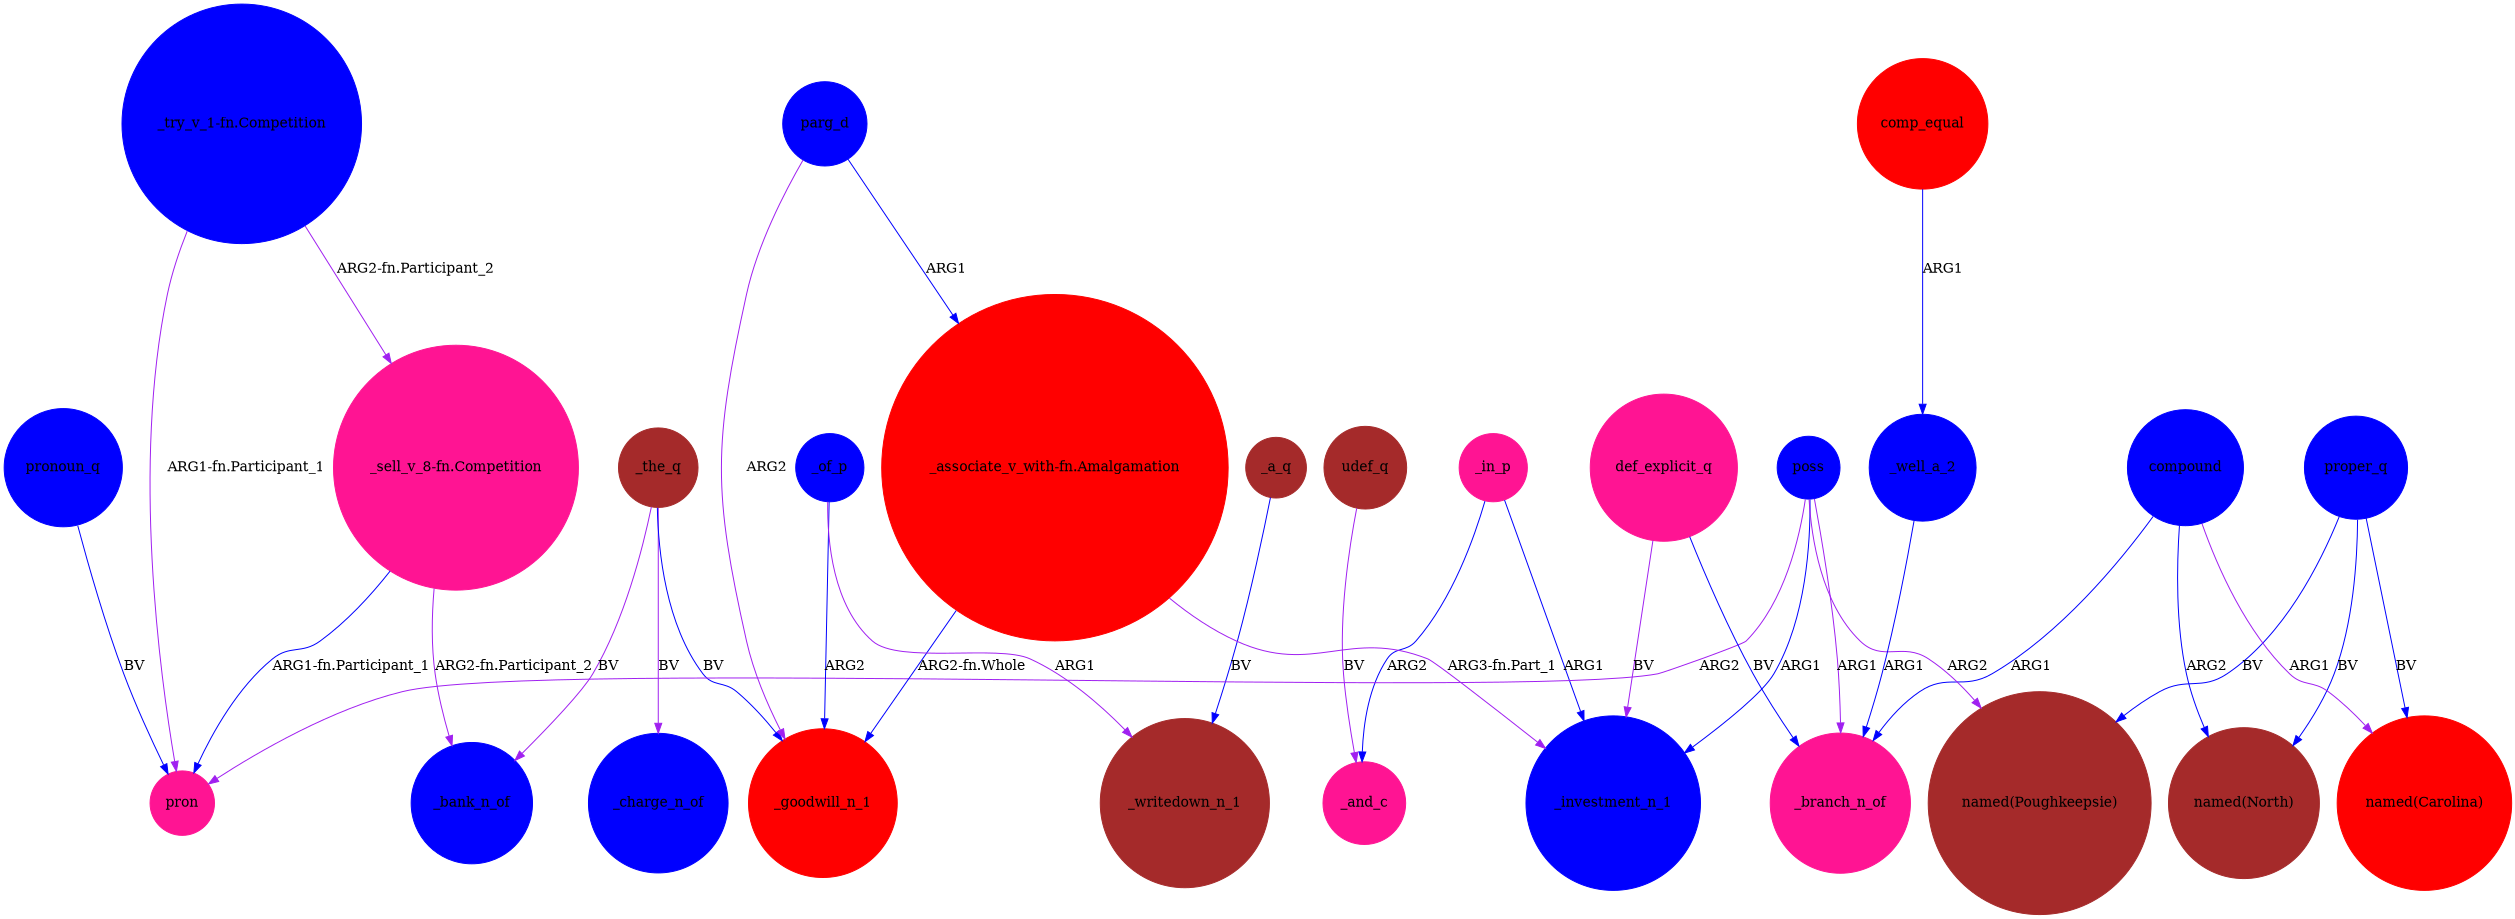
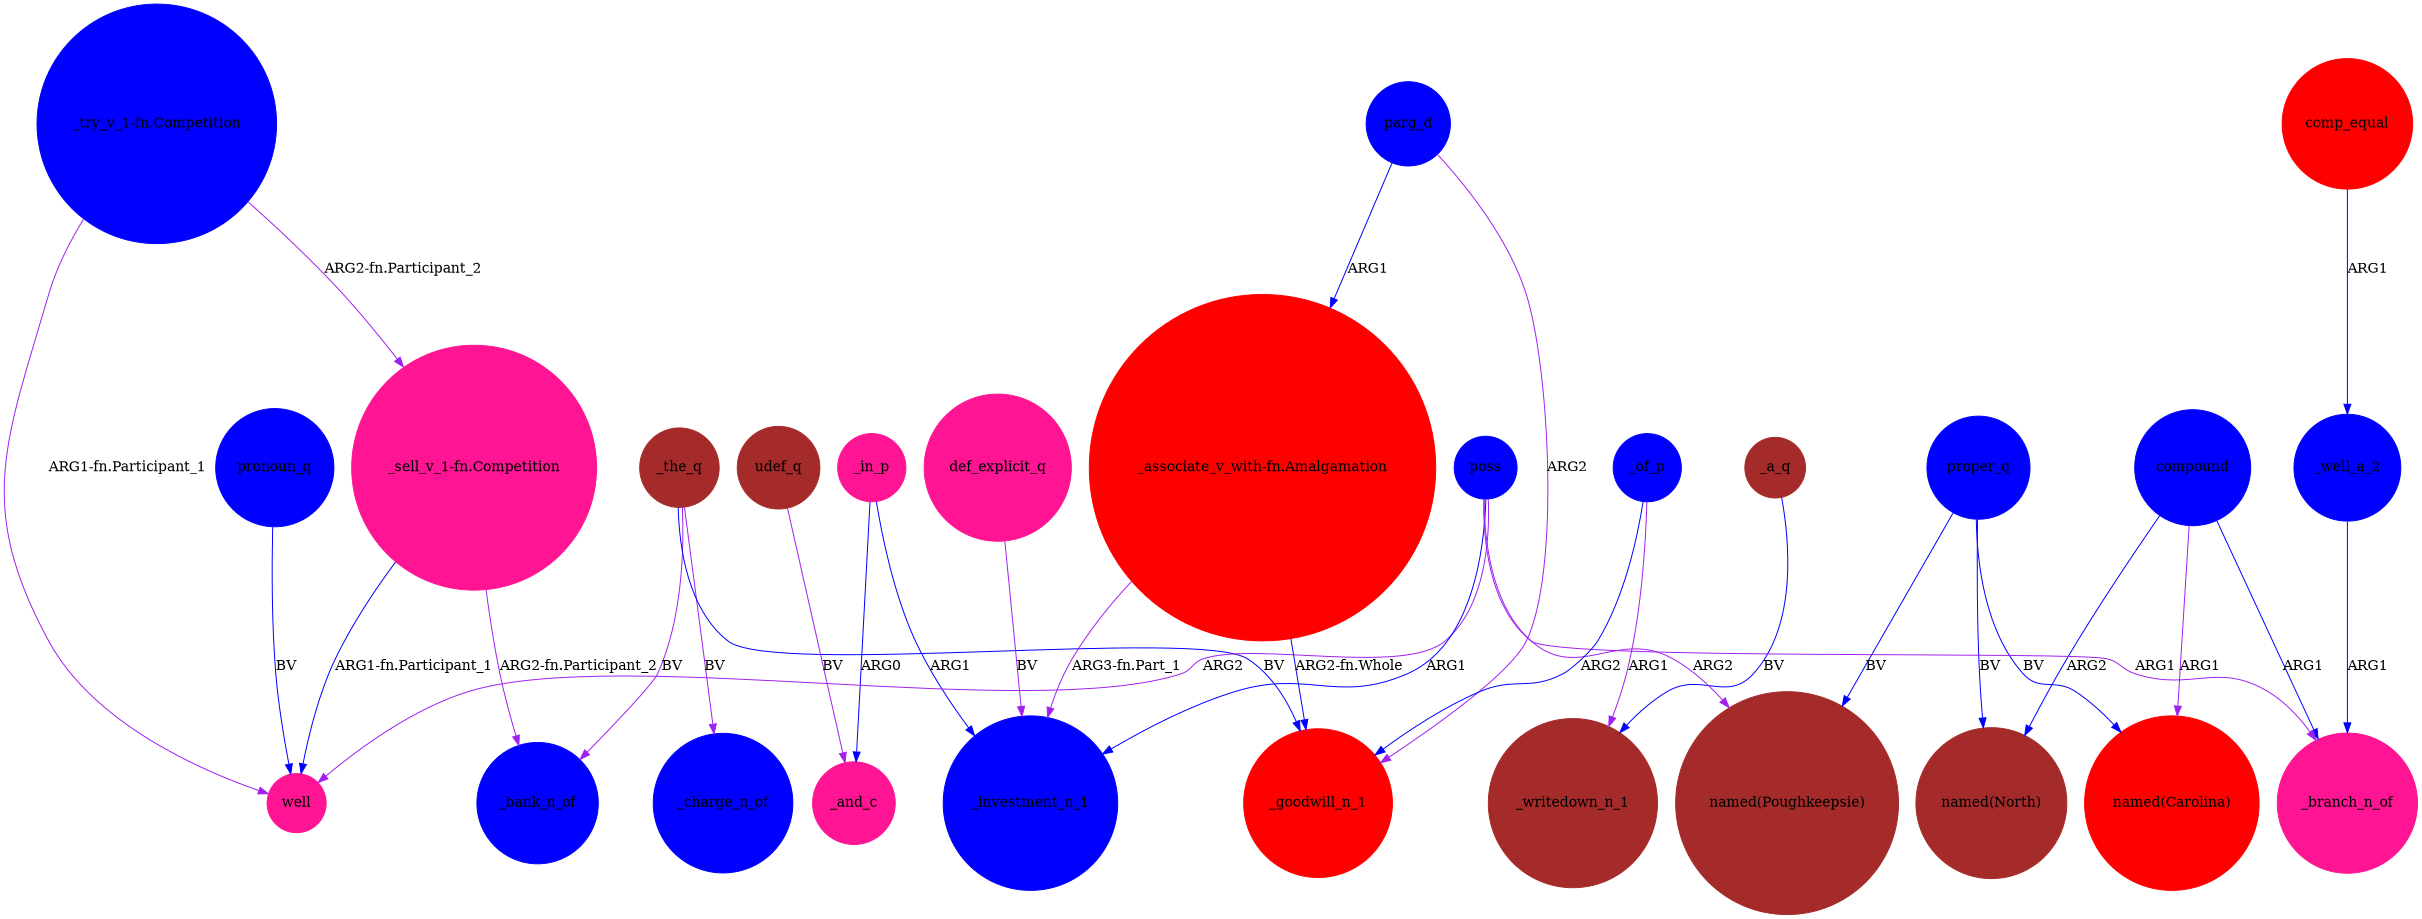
(456, 468) -> (474, 468)
(1733, 635) -> none
(1407, 666) -> (881, 666)
(182, 803) -> (297, 803)
